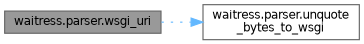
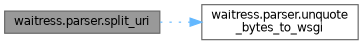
(83, 22) -> (82, 22)
